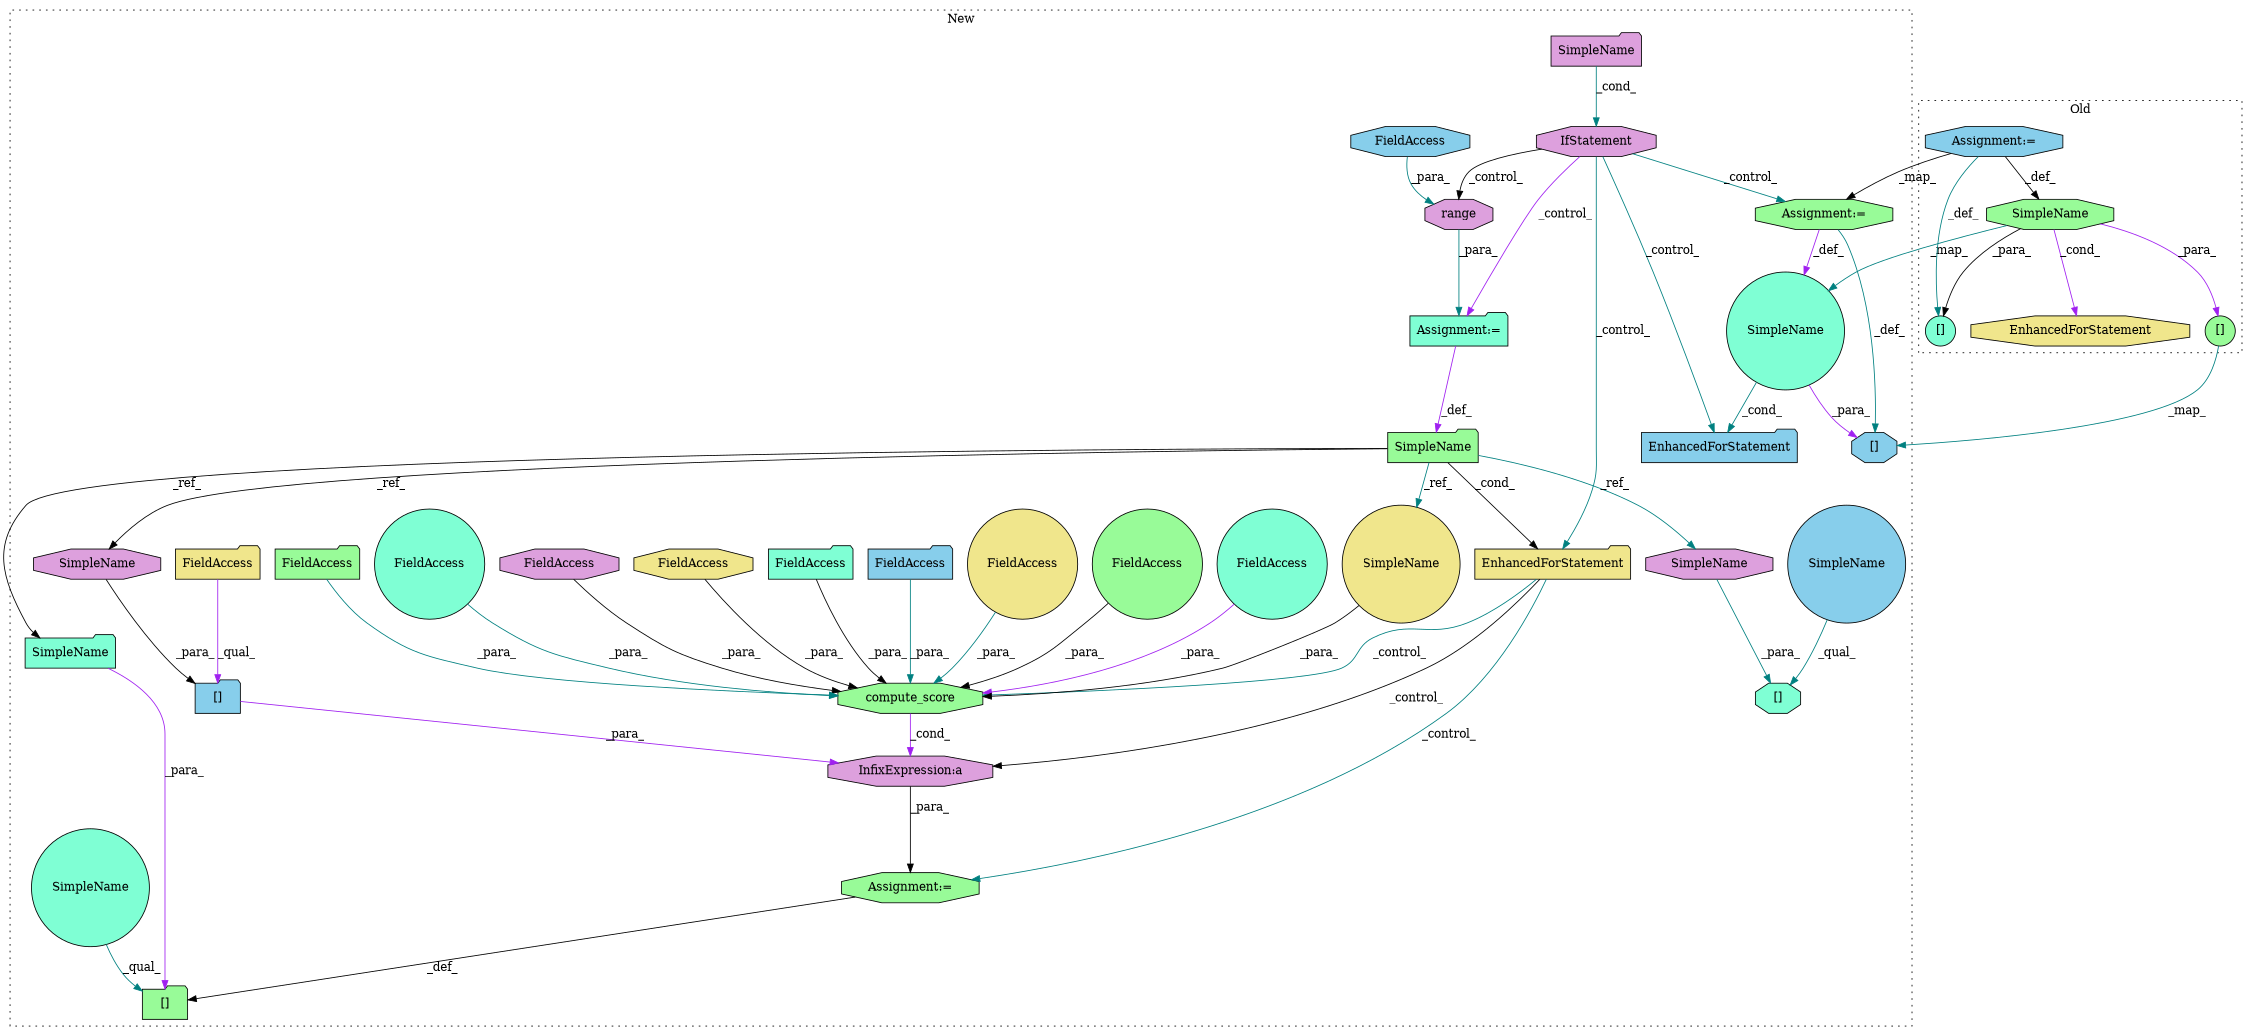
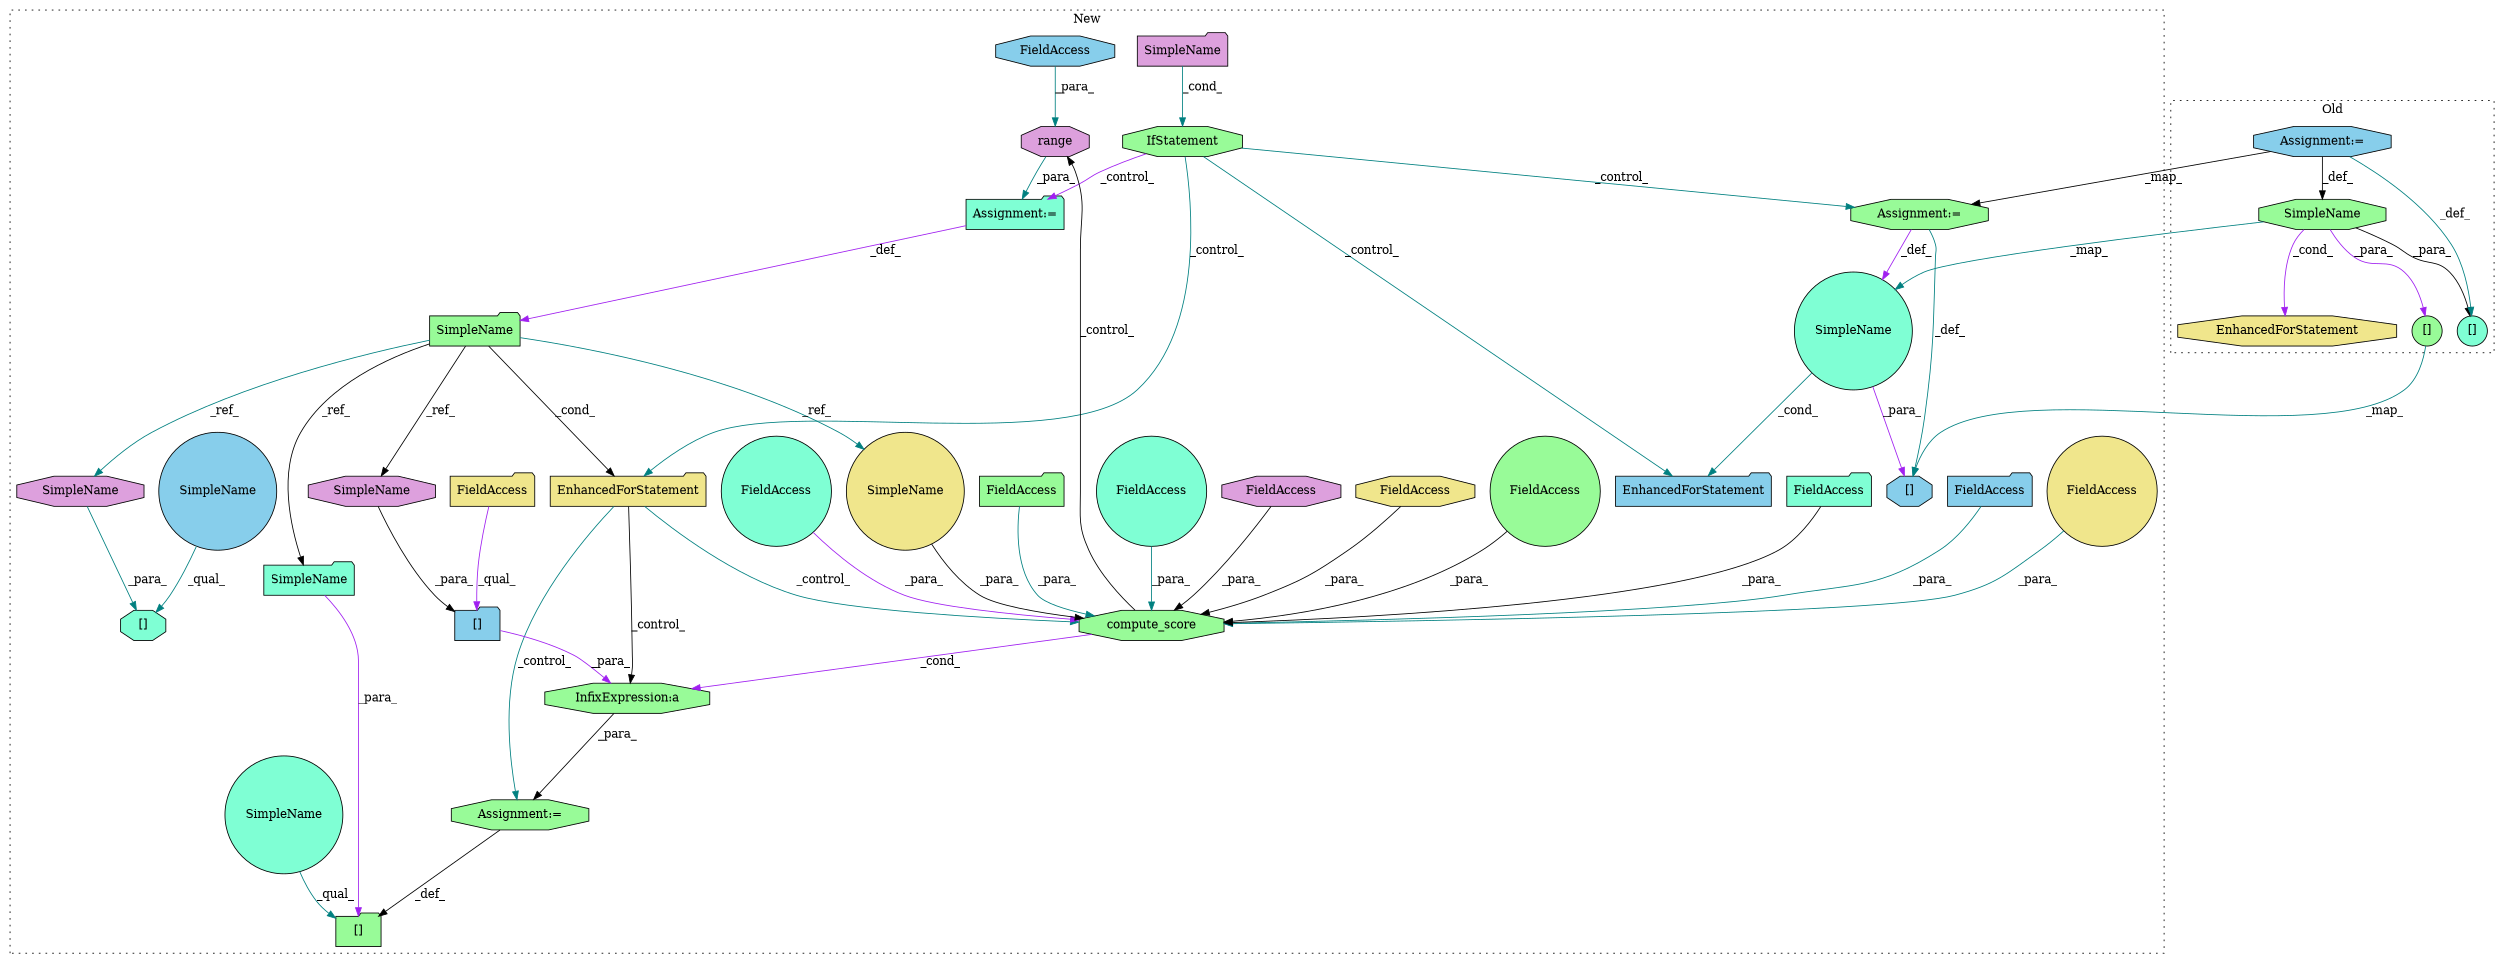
(1596, 142) -> (1183, 142)
(1494, 160) -> (1080, 395)
(910, 771) -> (627, 698)
